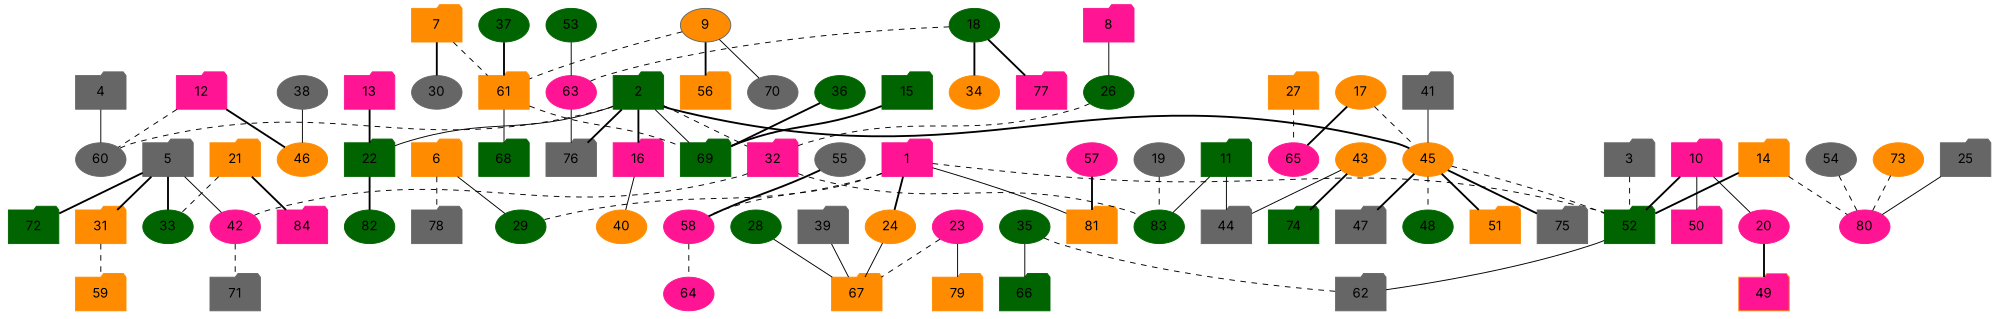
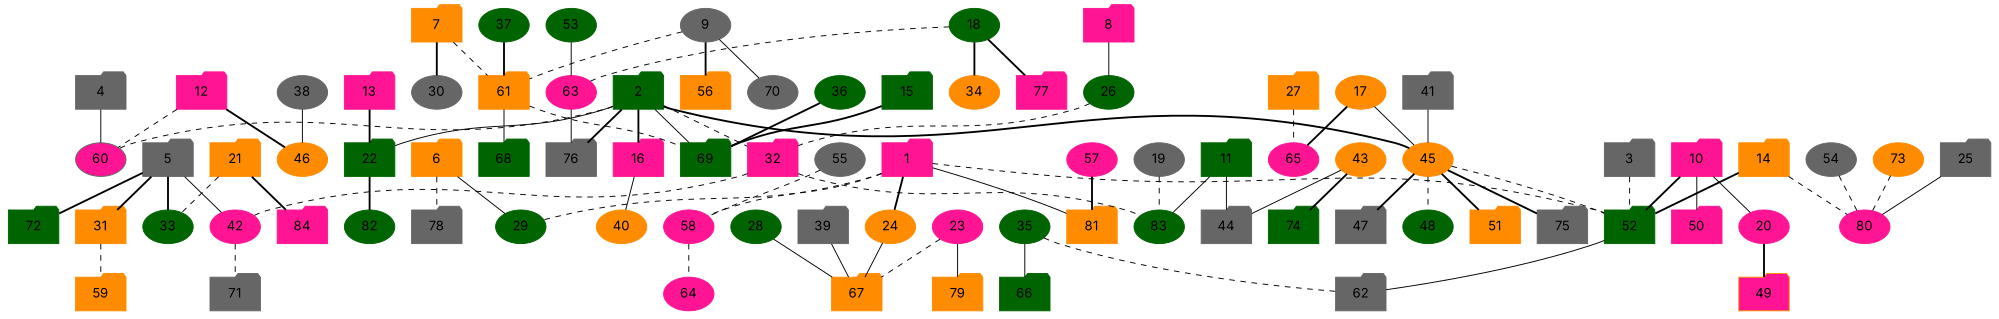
(706, 25) -> (706, 25)
(1394, 126) -> (1394, 126)
(101, 160) -> (101, 160)
(776, 189) -> (776, 189)
